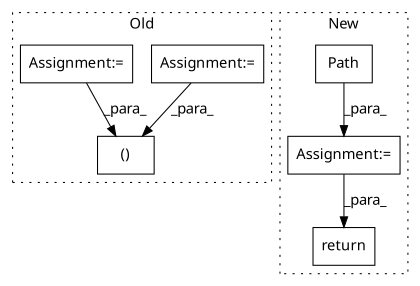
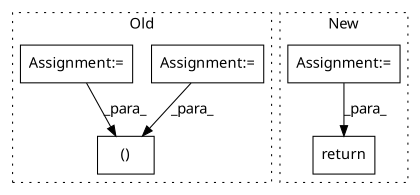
(344, 64) -> none
